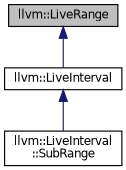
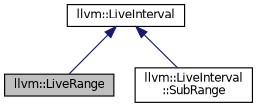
(63, 53) -> (88, 54)
